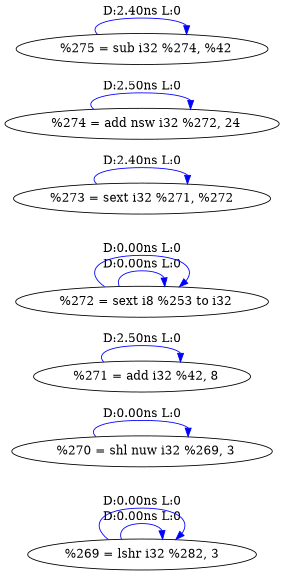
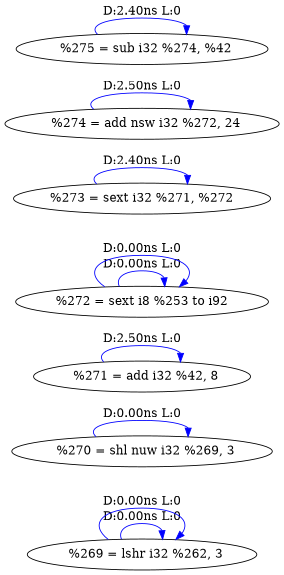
(142, 302) -> (142, 302)
(142, 555) -> (142, 555)
